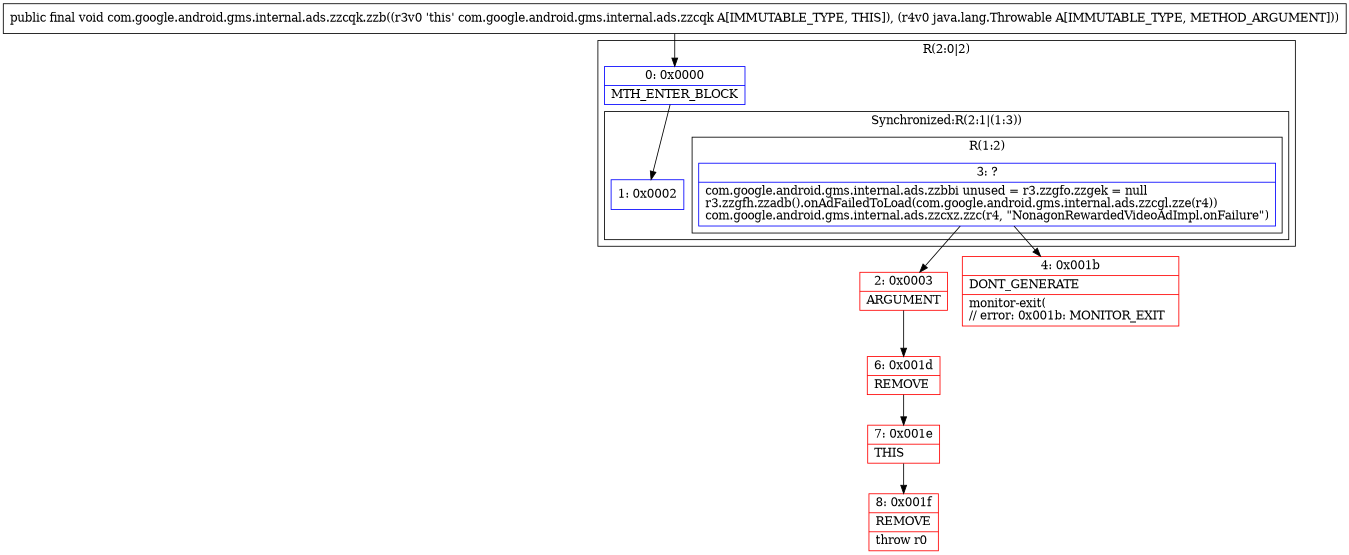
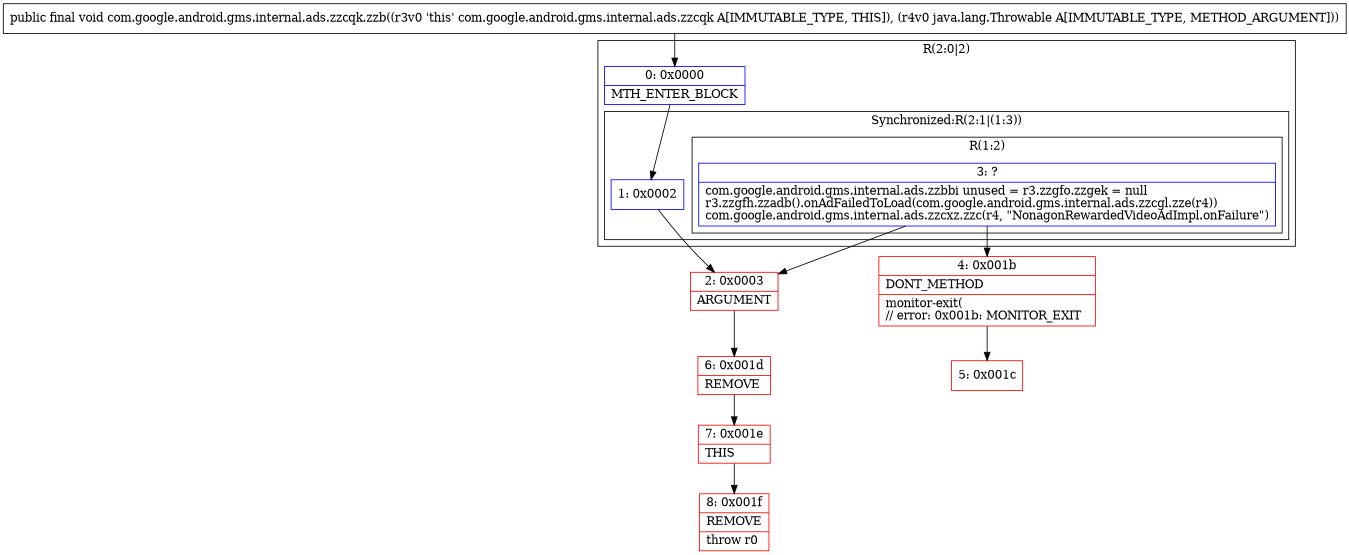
none -> (678, 235)
(1024, 285) -> (935, 285)
none -> (987, 376)
